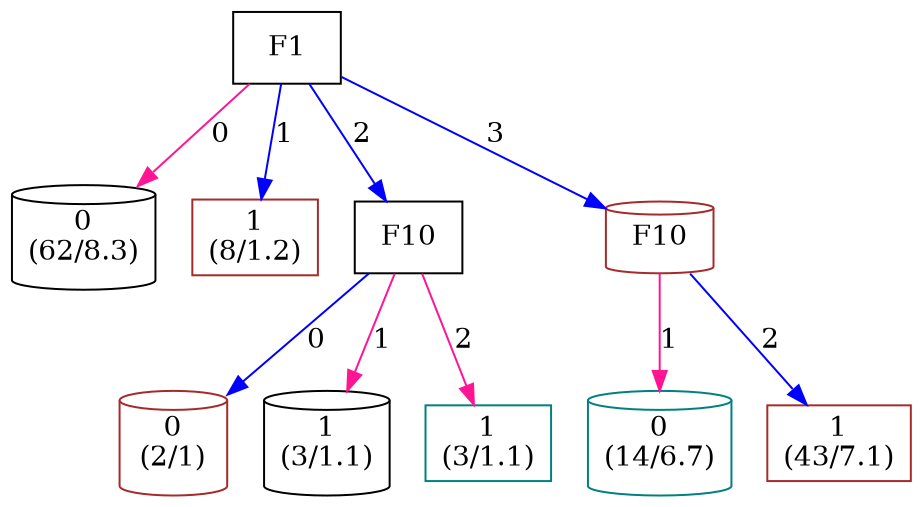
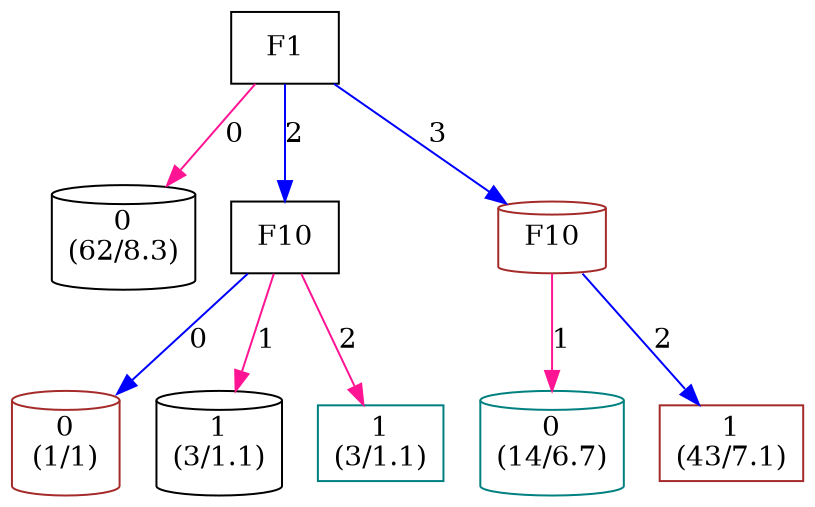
(255, 237) -> none
(173, 443) -> (66, 443)
